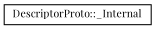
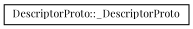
(78, 15) -> (97, 15)
